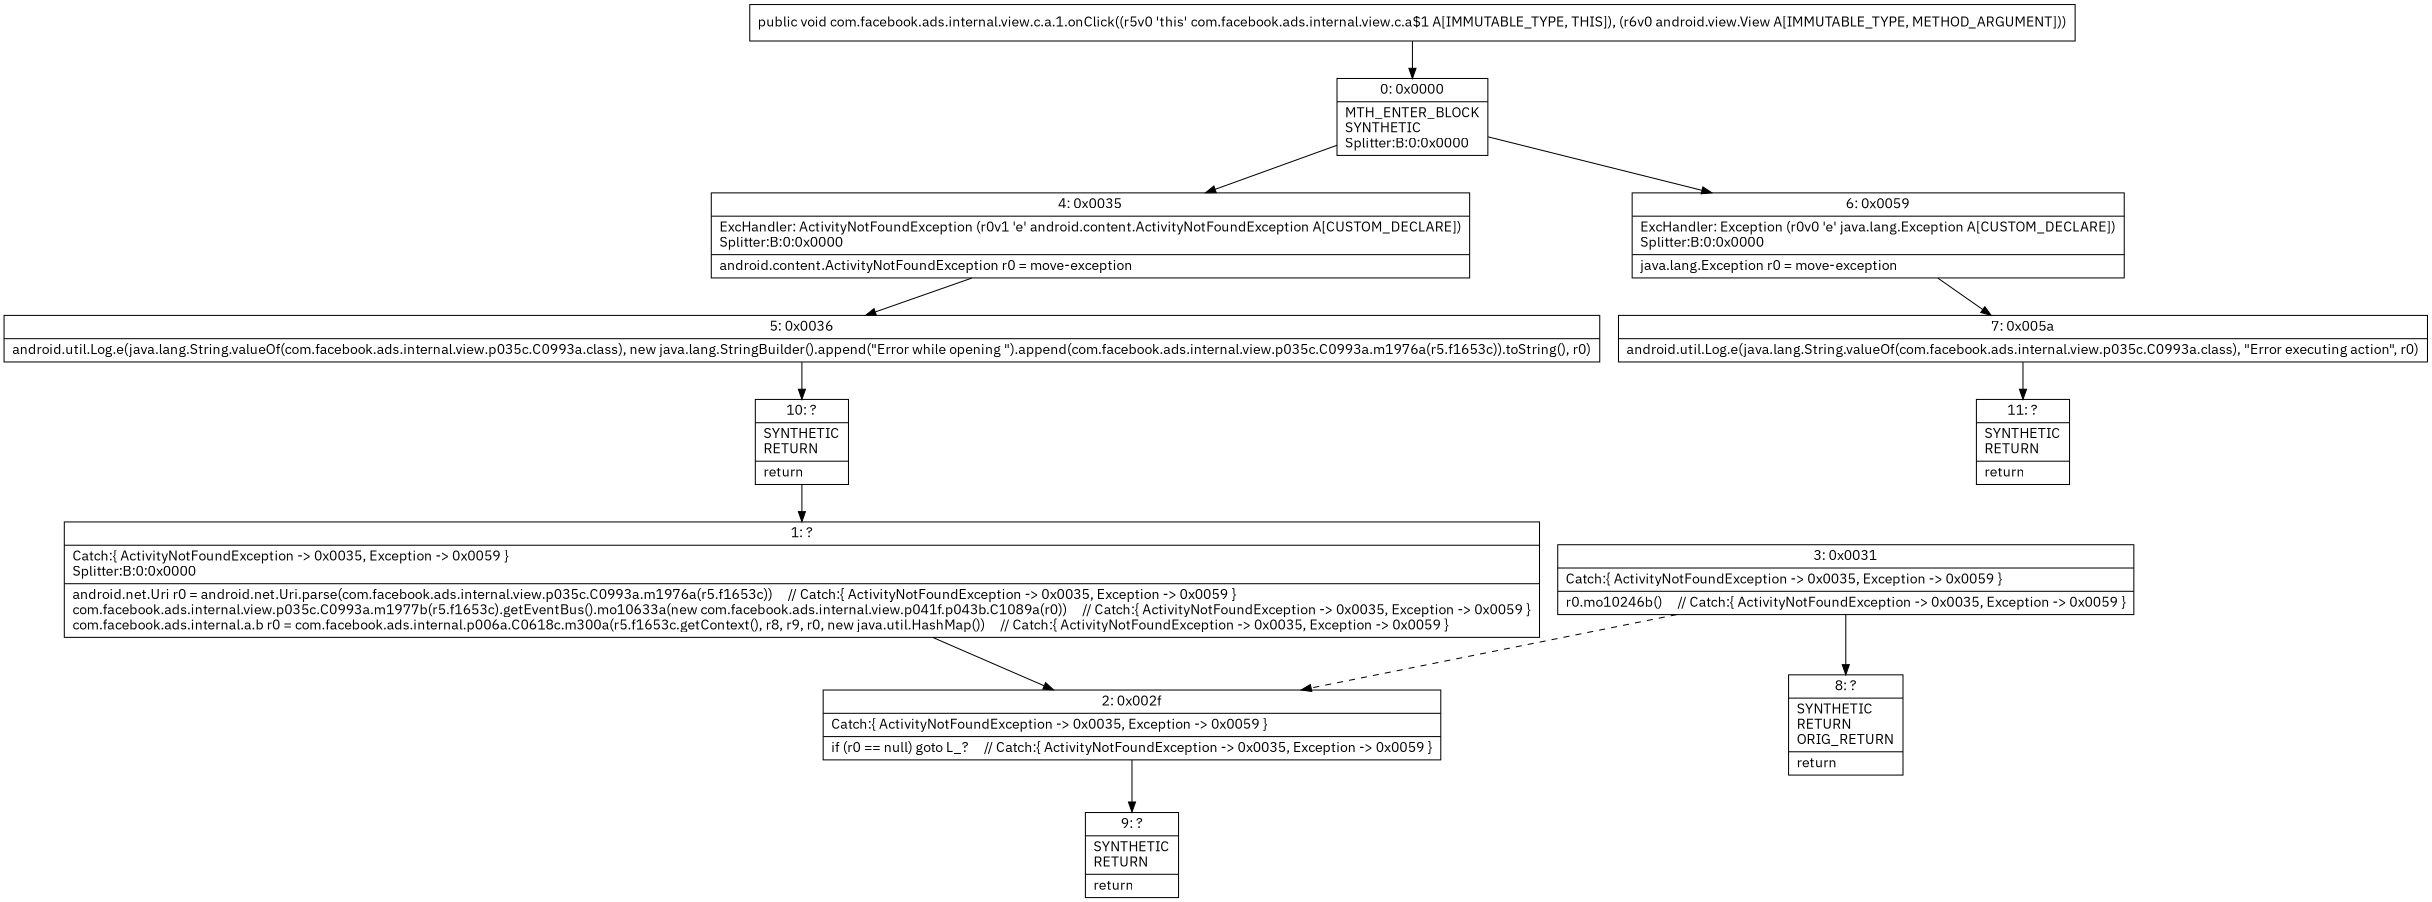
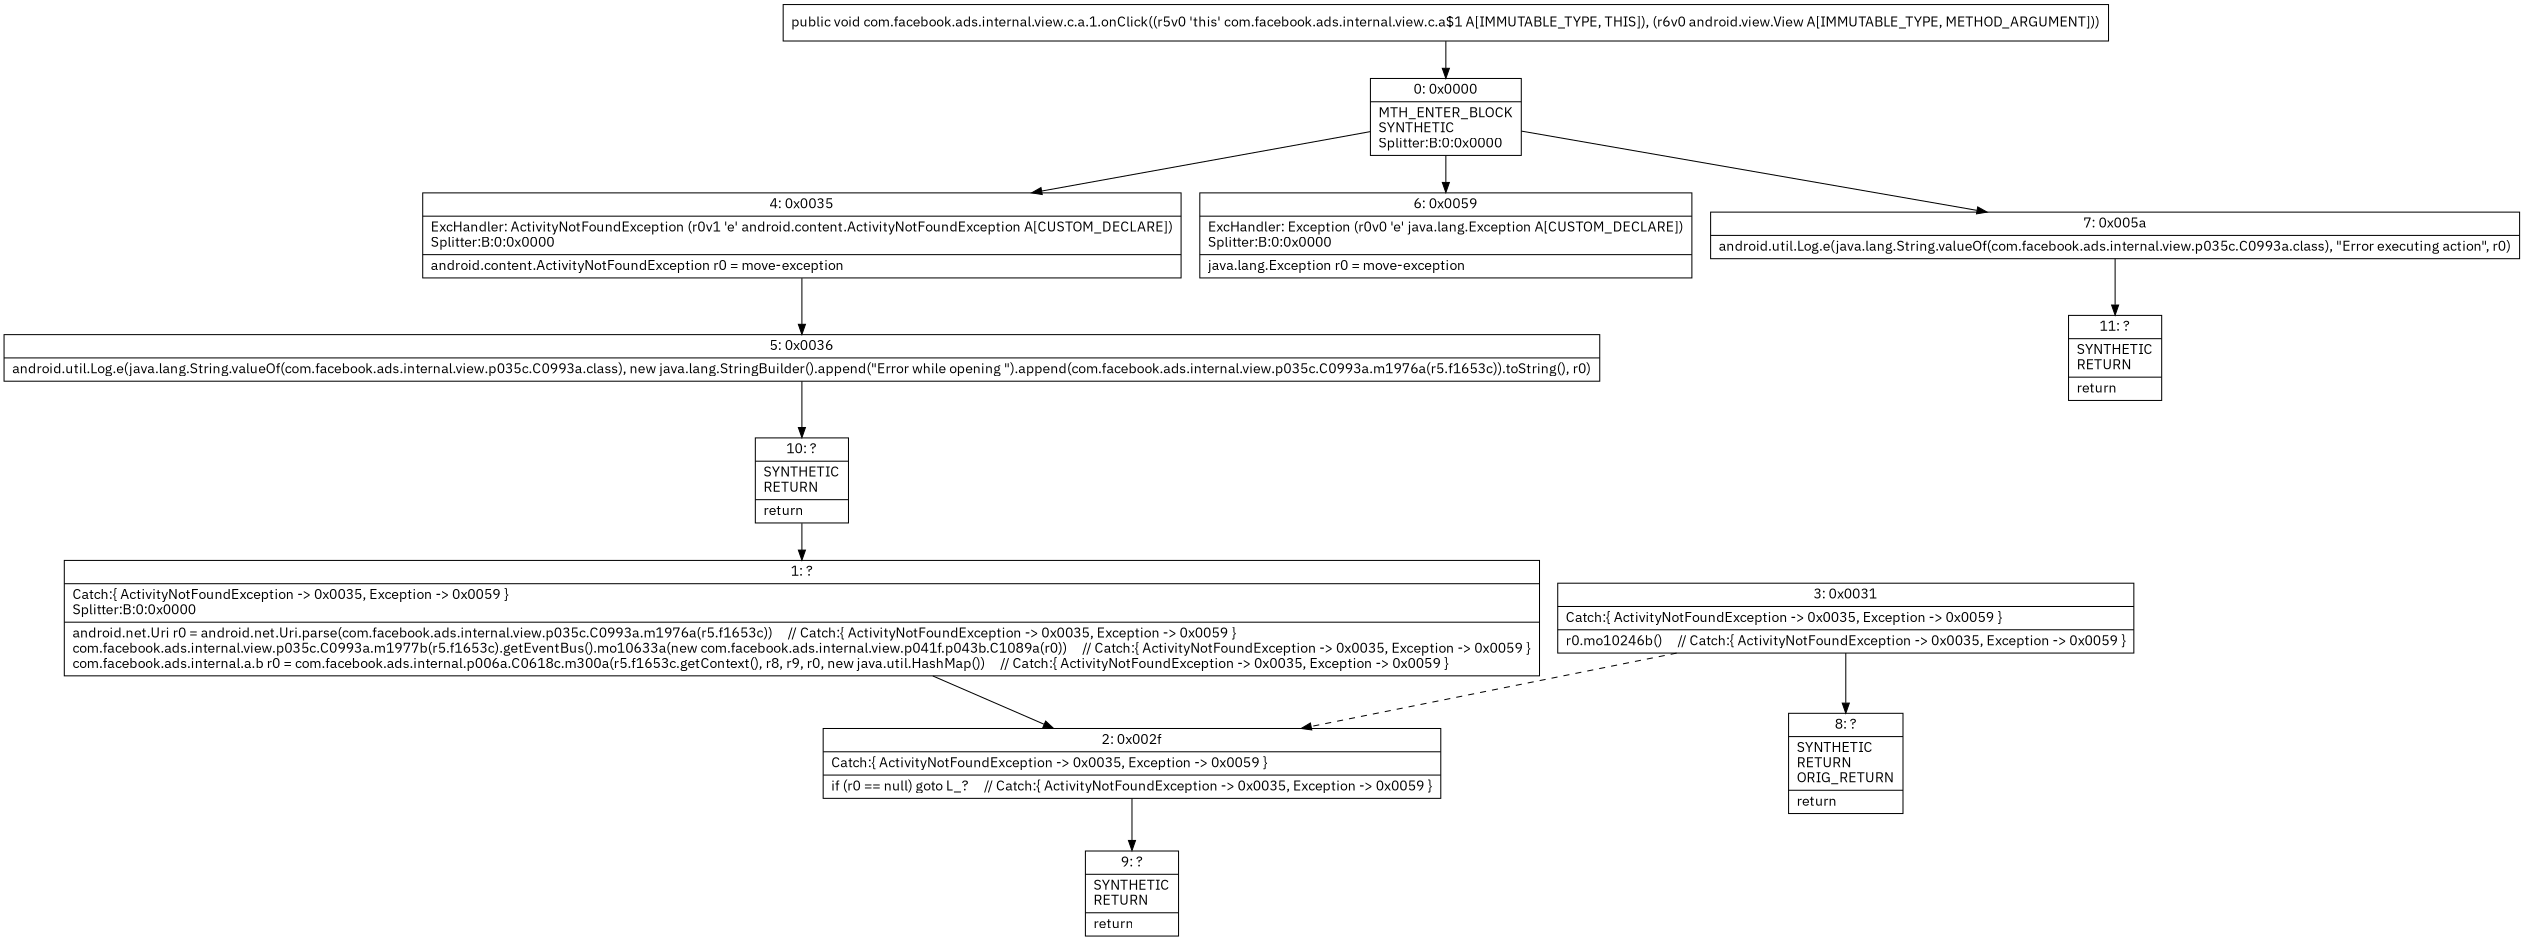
(1960, 294) -> (1749, 171)
